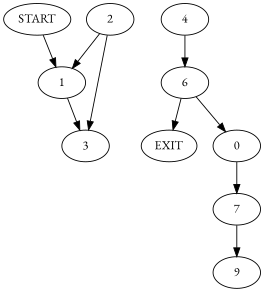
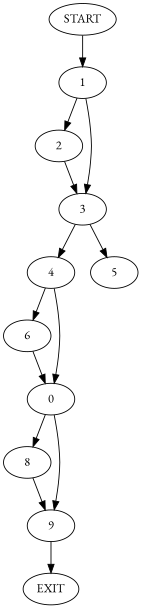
(89, 48) -> (72, 110)
(178, 110) -> (51, 553)
(237, 209) -> (27, 462)
none -> (69, 237)
none -> (114, 273)
none -> (60, 331)
none -> (60, 458)
